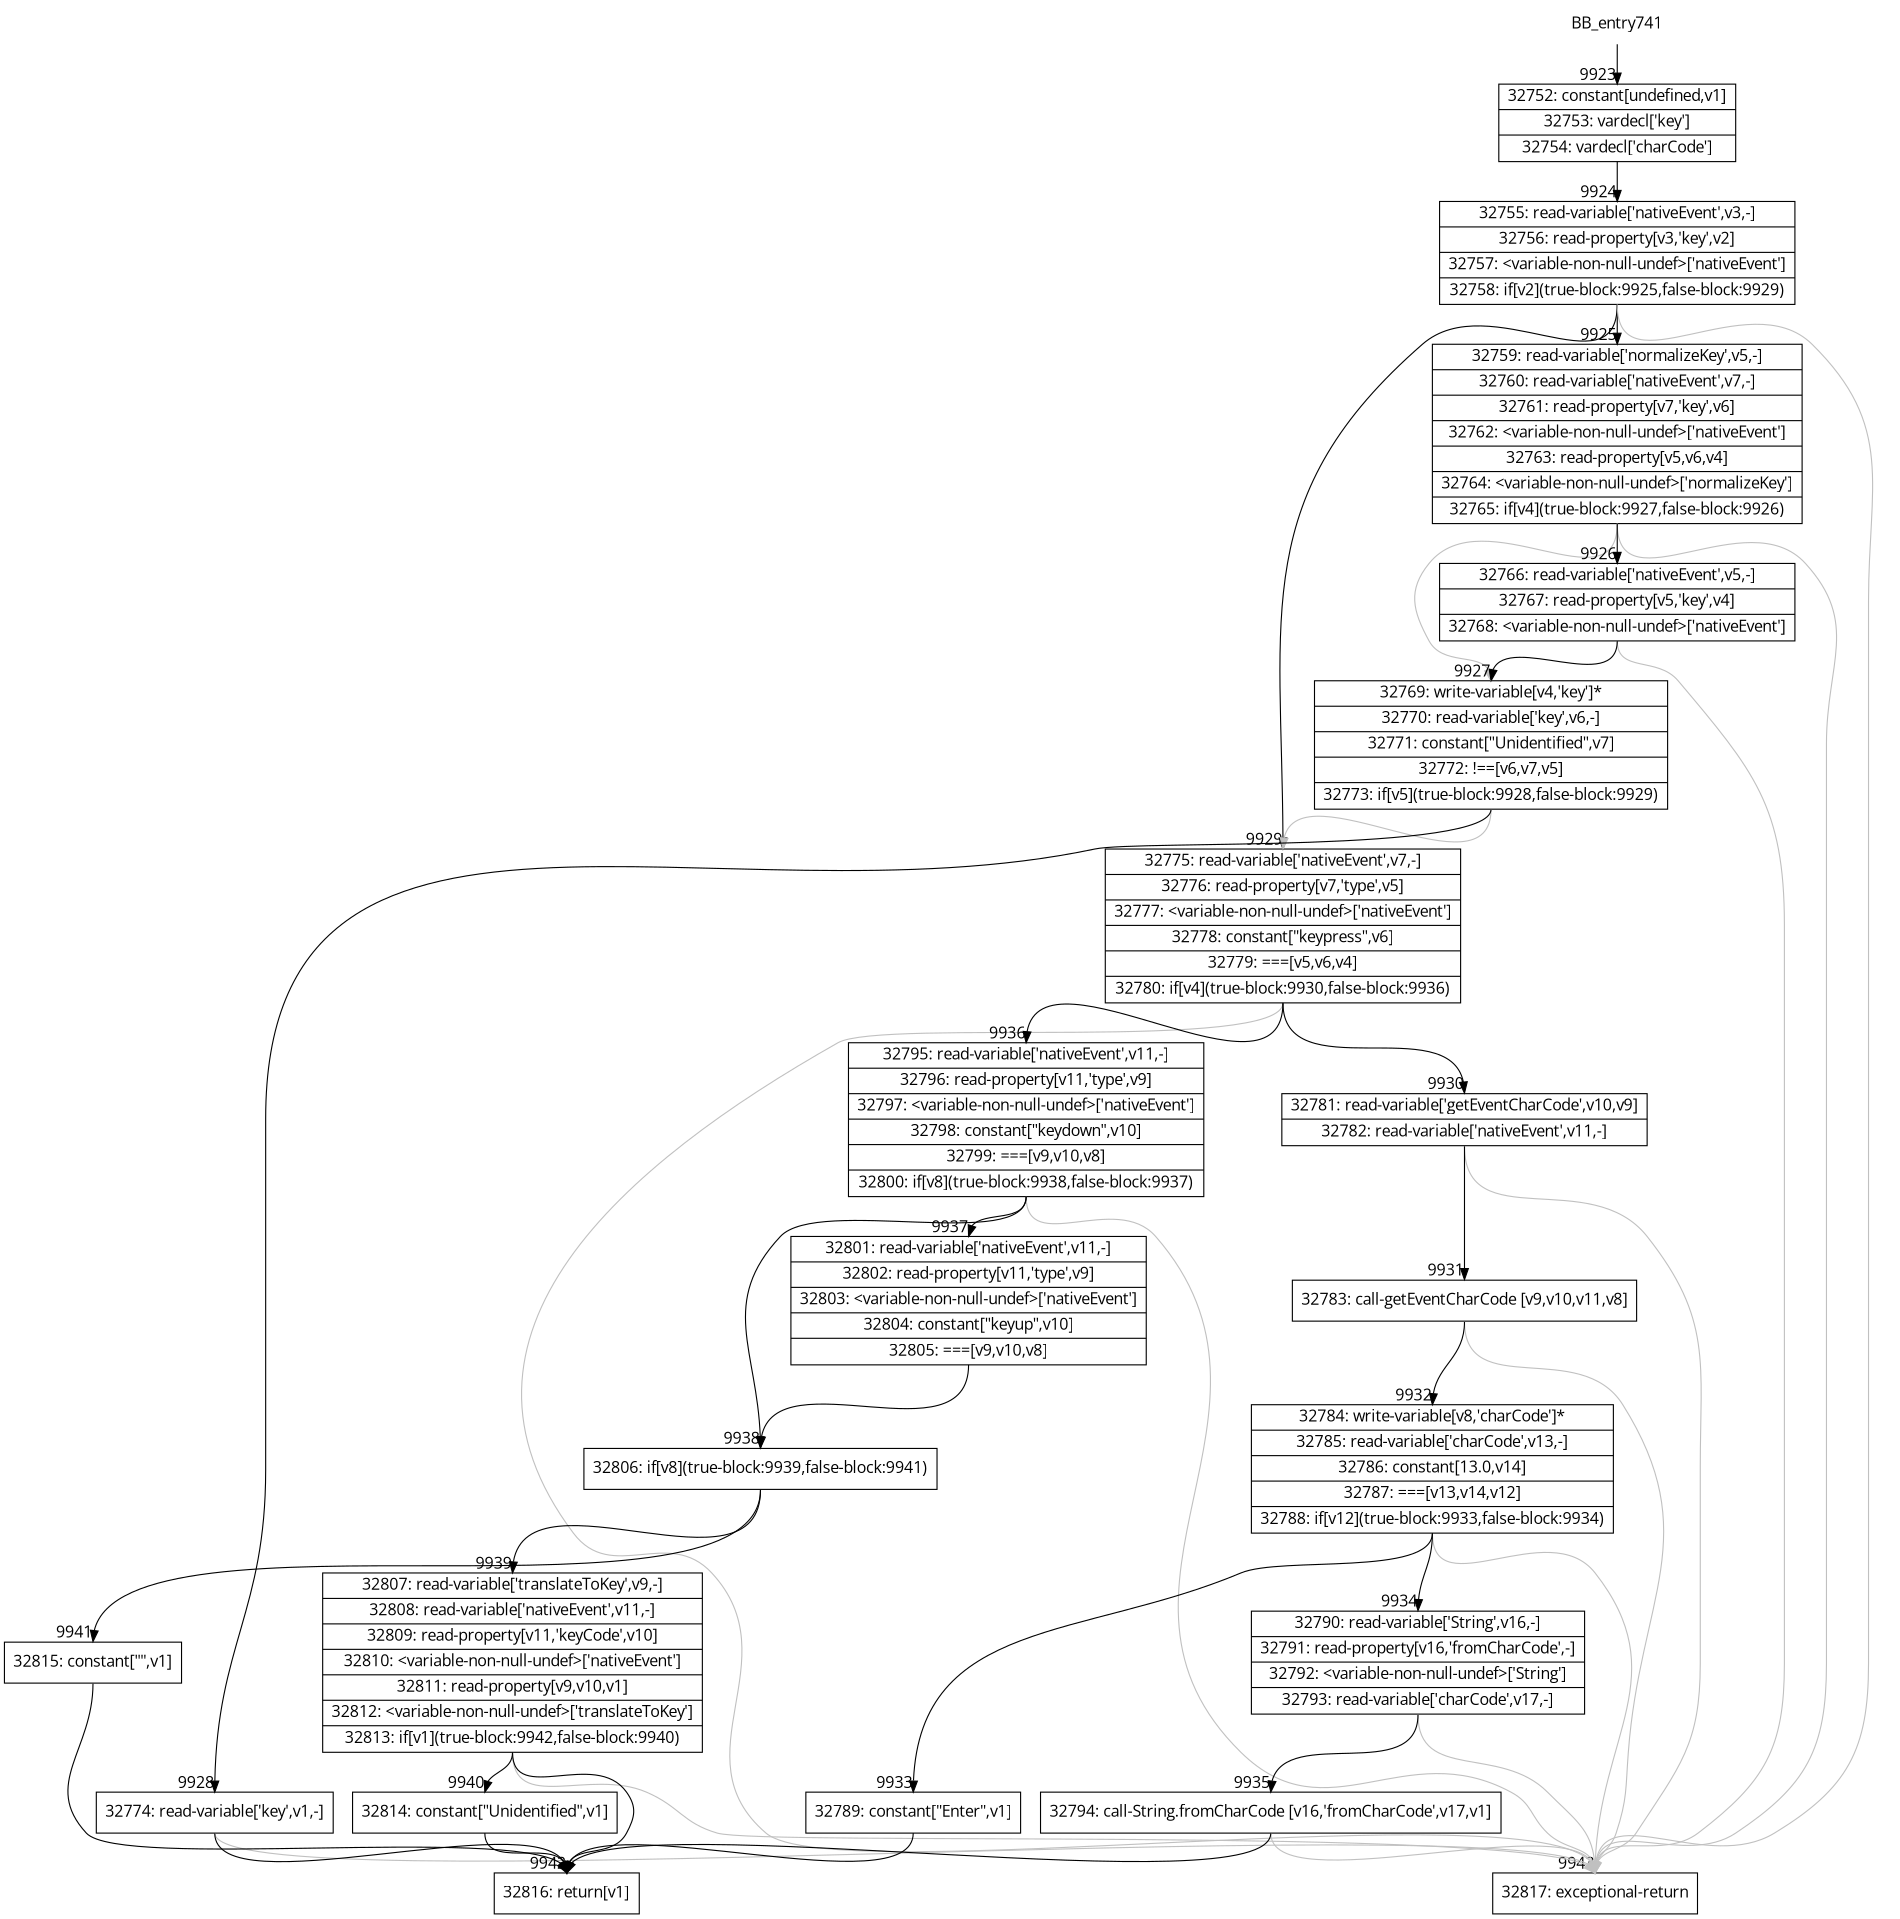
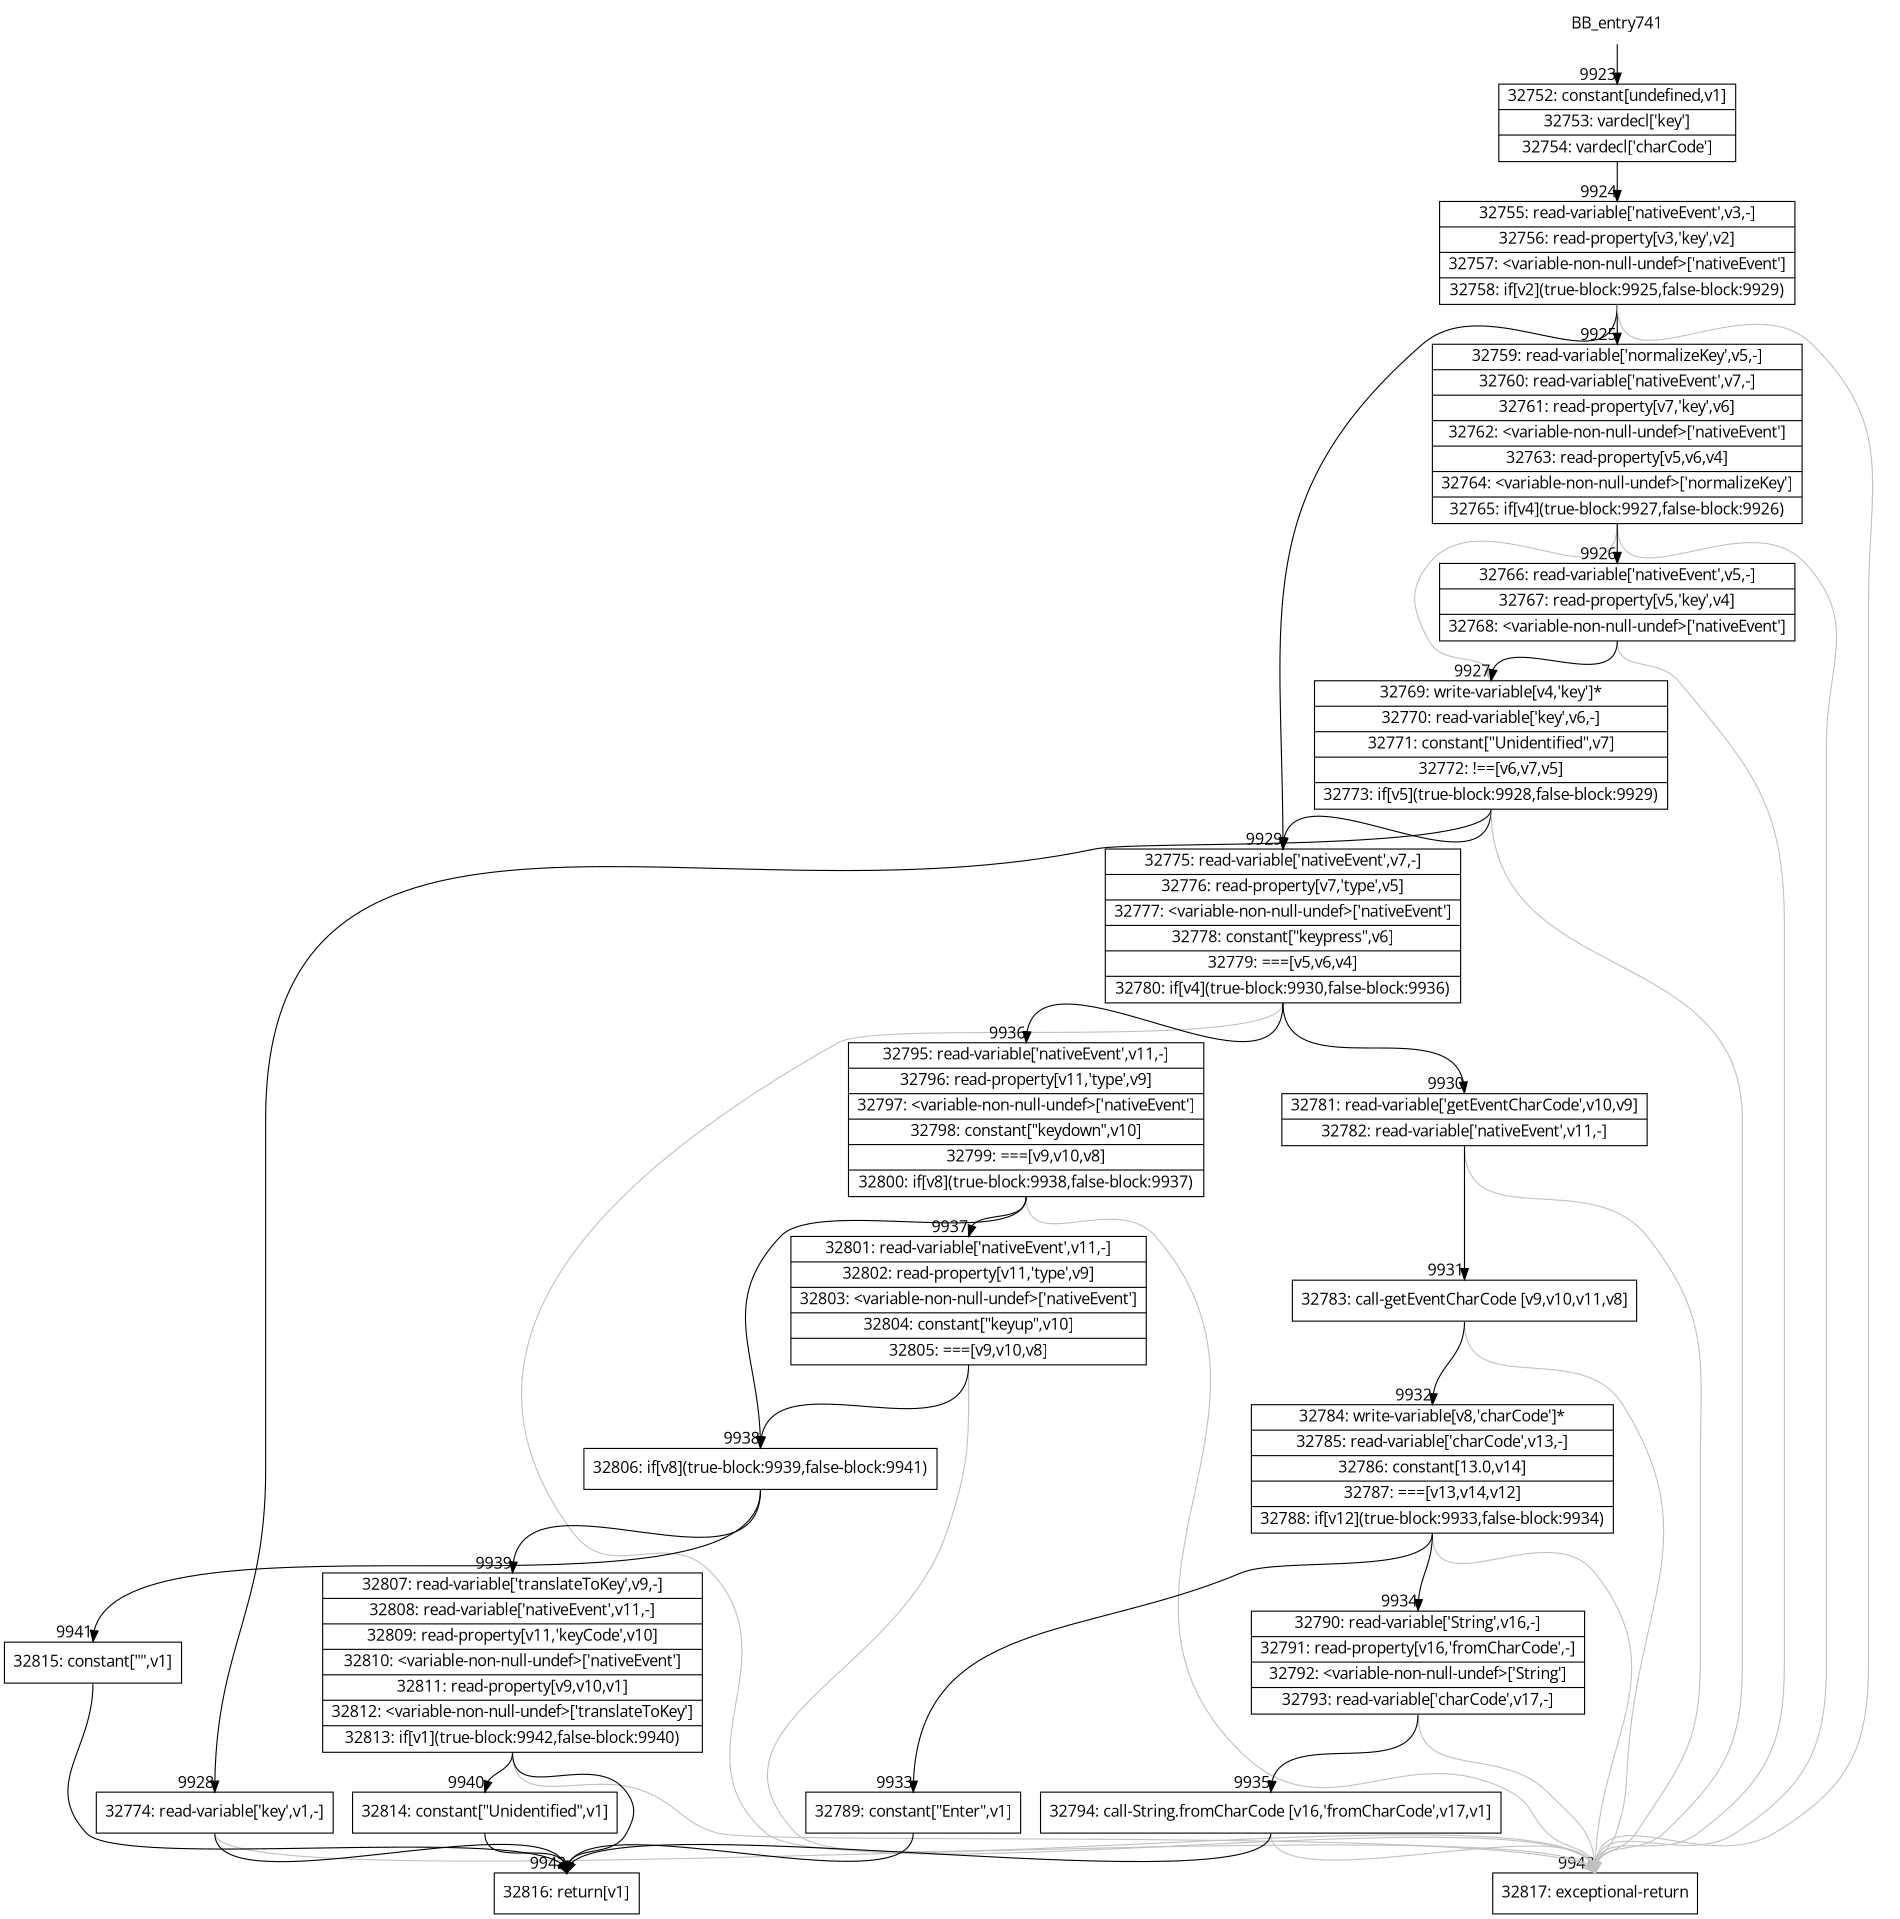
(1392, 831) -> (1392, 831)
none -> (1742, 1314)
none -> (793, 1829)
